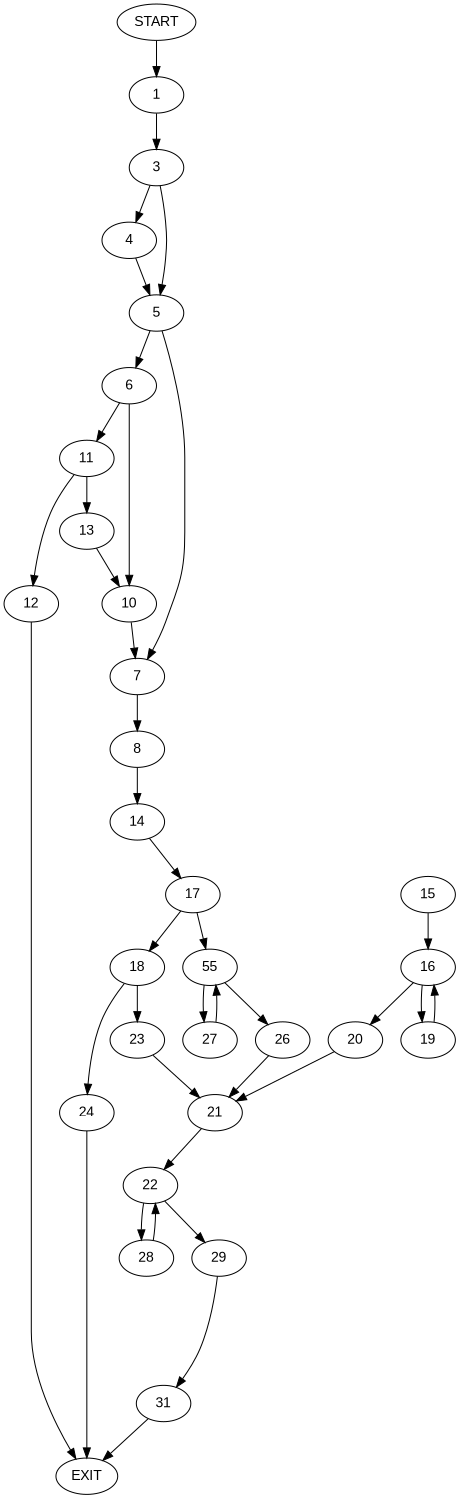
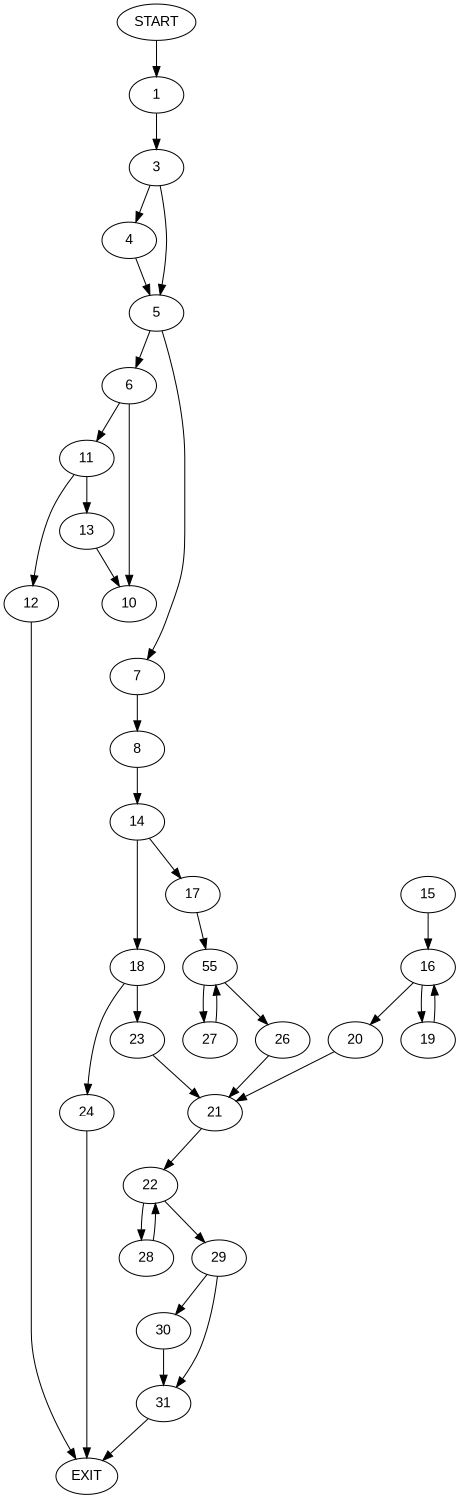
(133, 635) -> none
(168, 927) -> (137, 889)
none -> (164, 1331)
